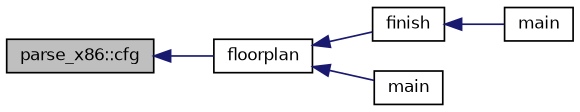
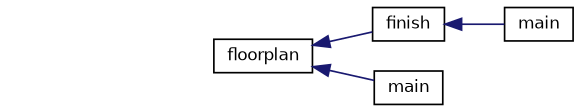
(80, 56) -> none
